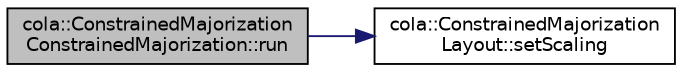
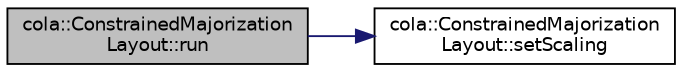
(158, 36) -> (158, 36)
